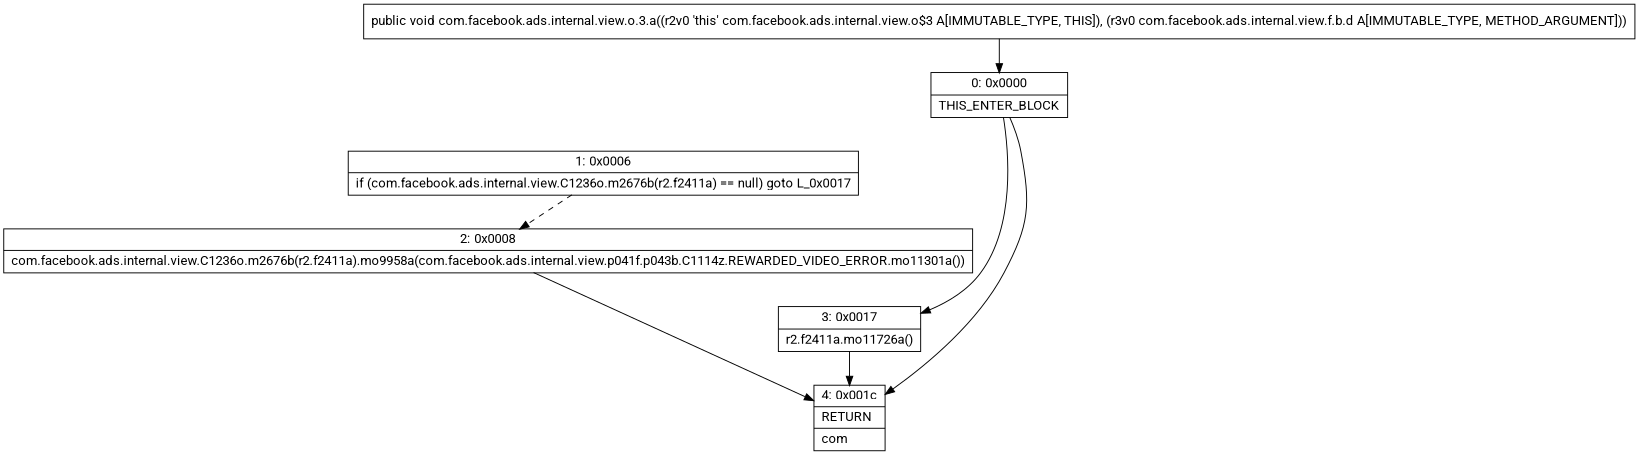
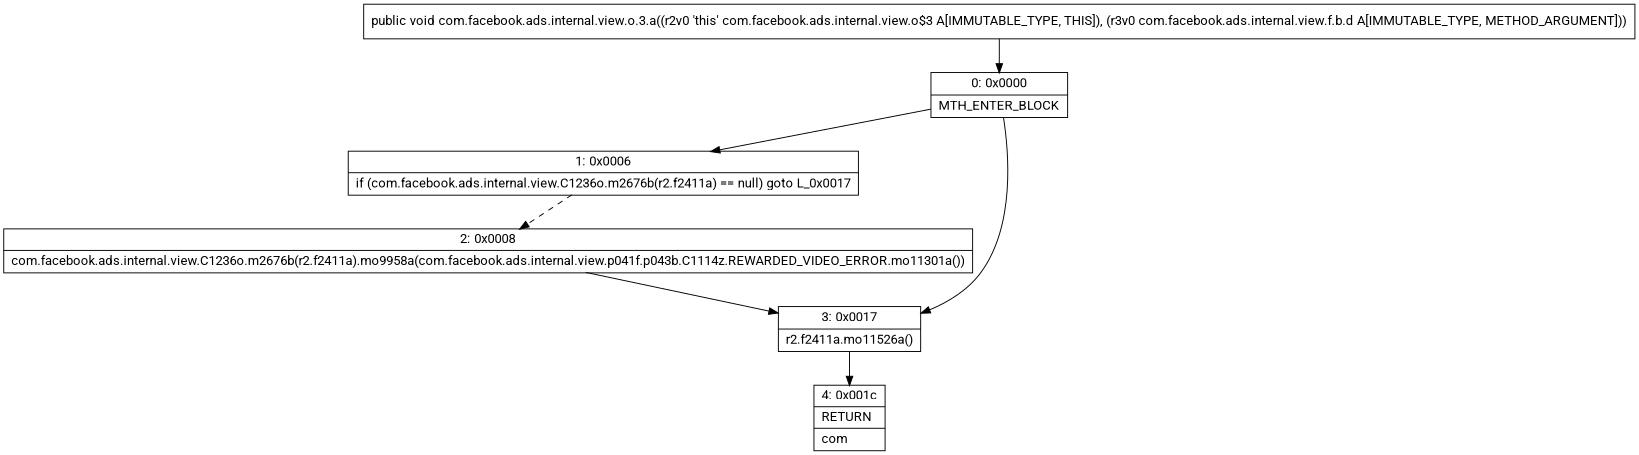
(999, 106) -> (999, 106)
(1004, 273) -> (825, 129)
(669, 335) -> (677, 292)
(850, 340) -> (850, 340)
